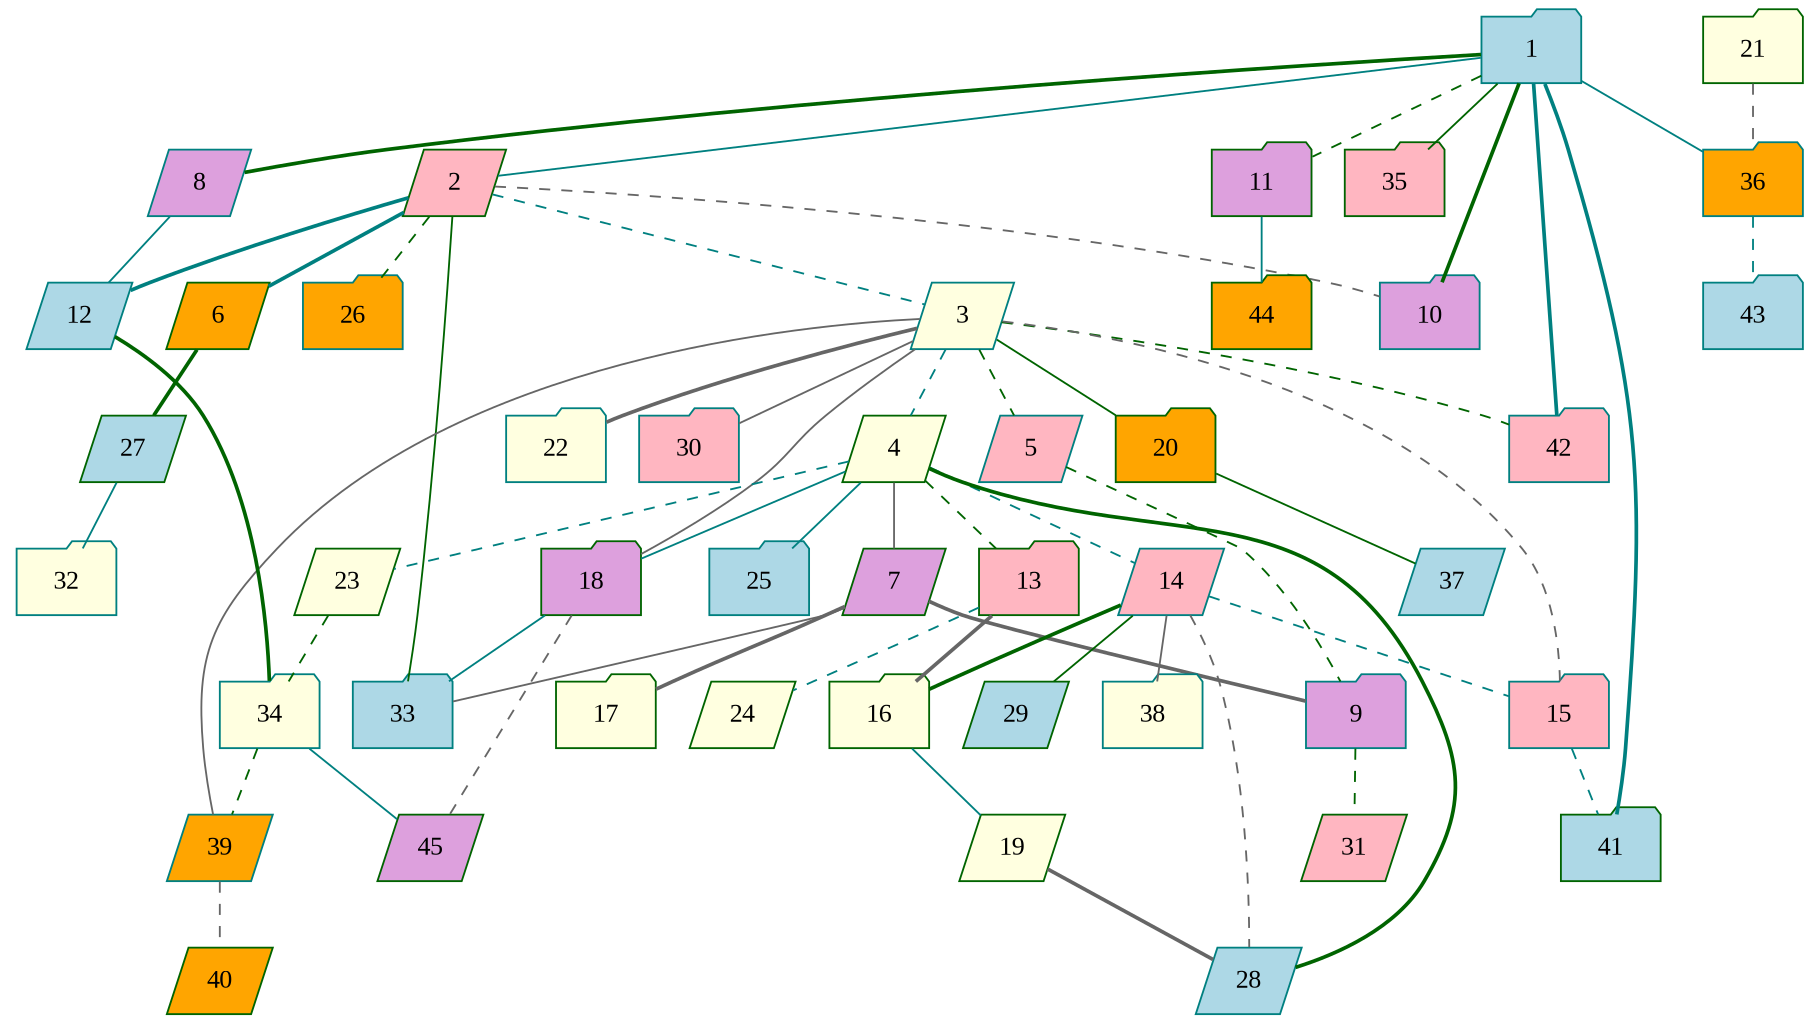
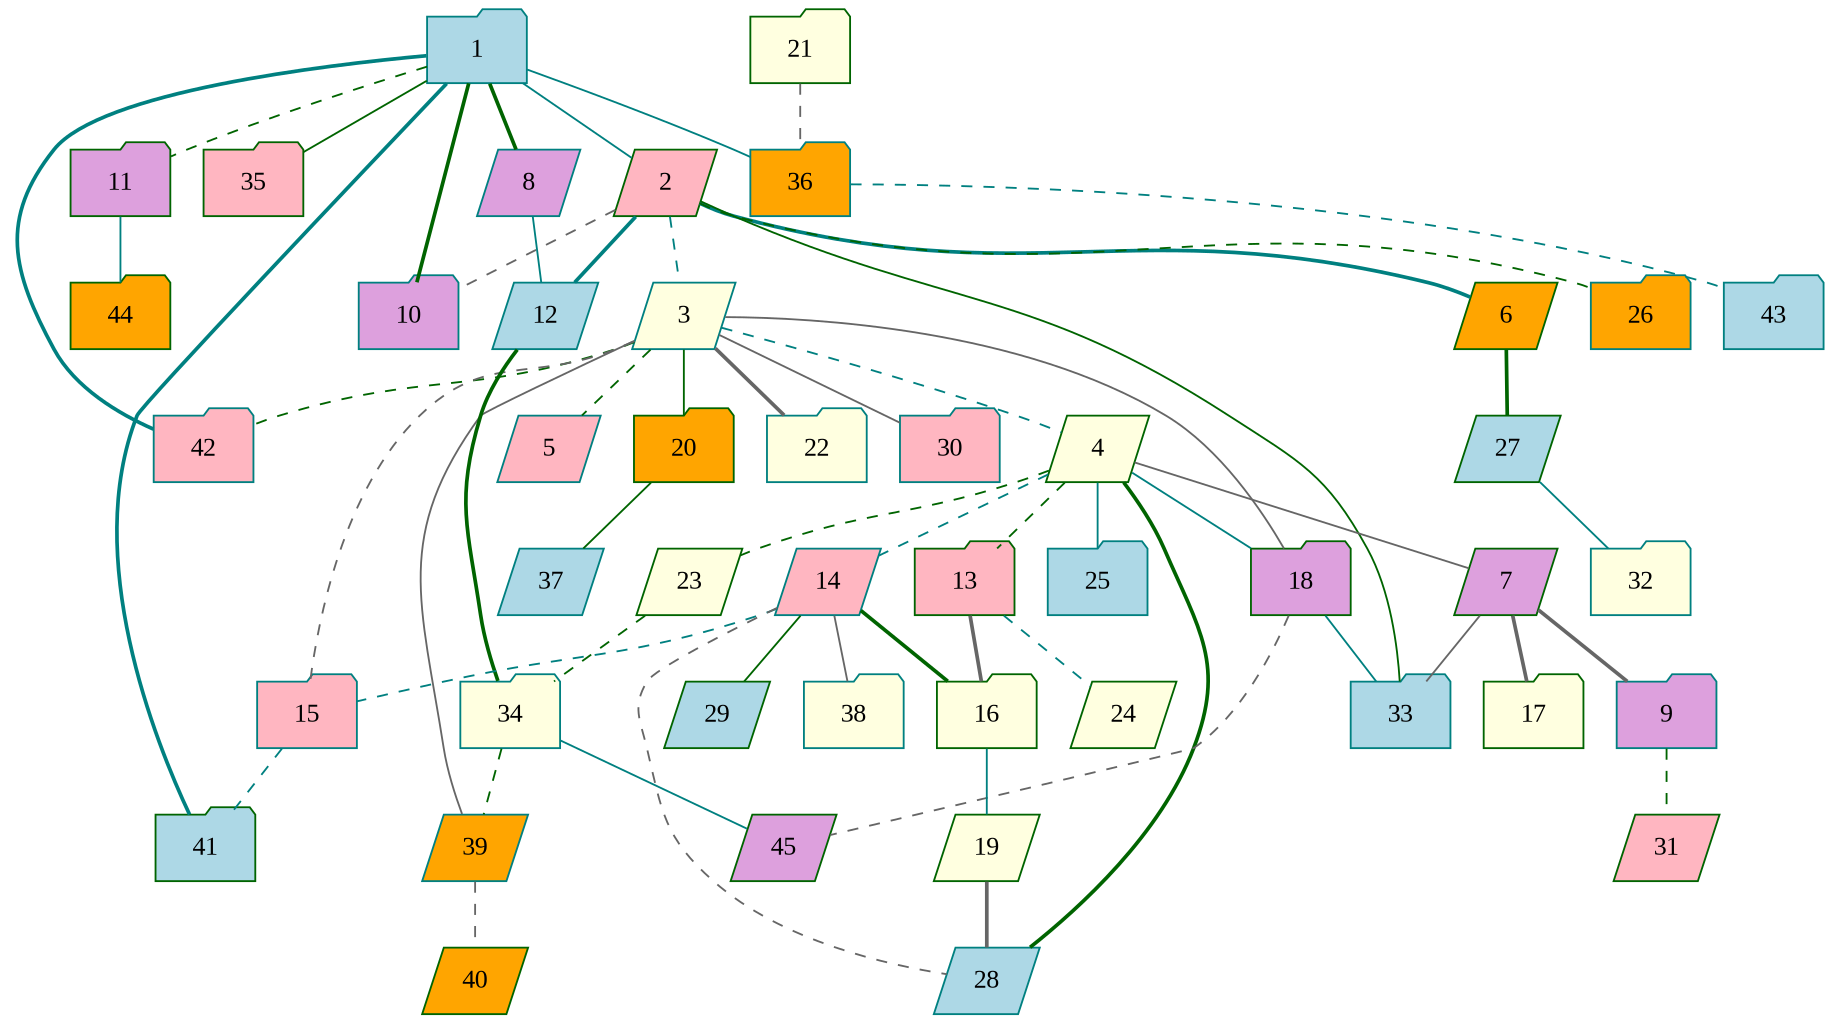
(621, 515) -> (895, 513)
(1245, 552) -> none
